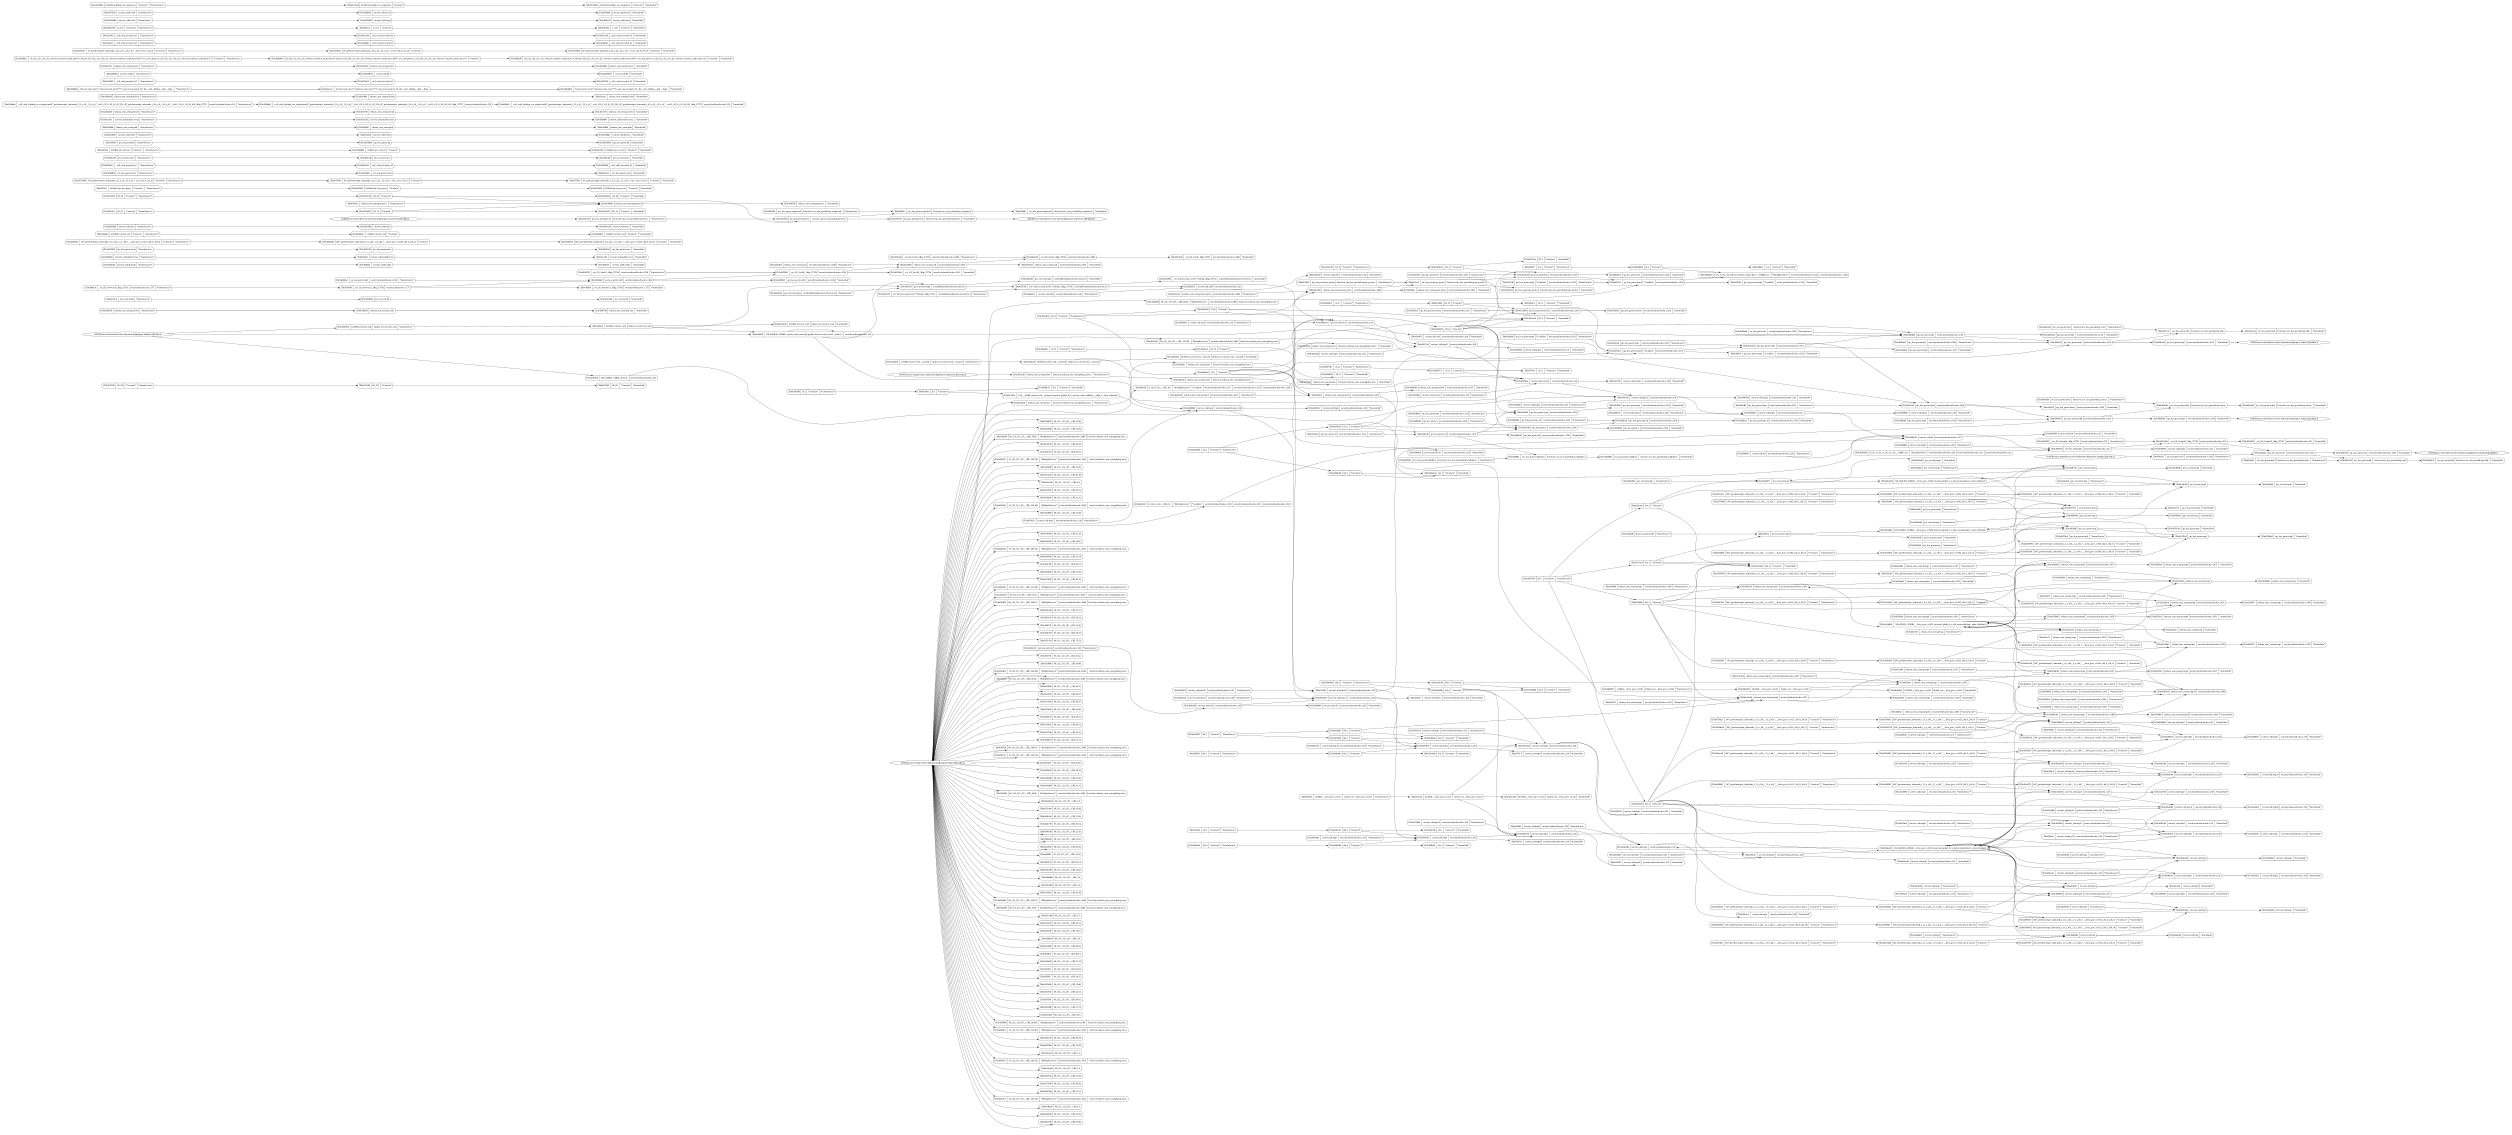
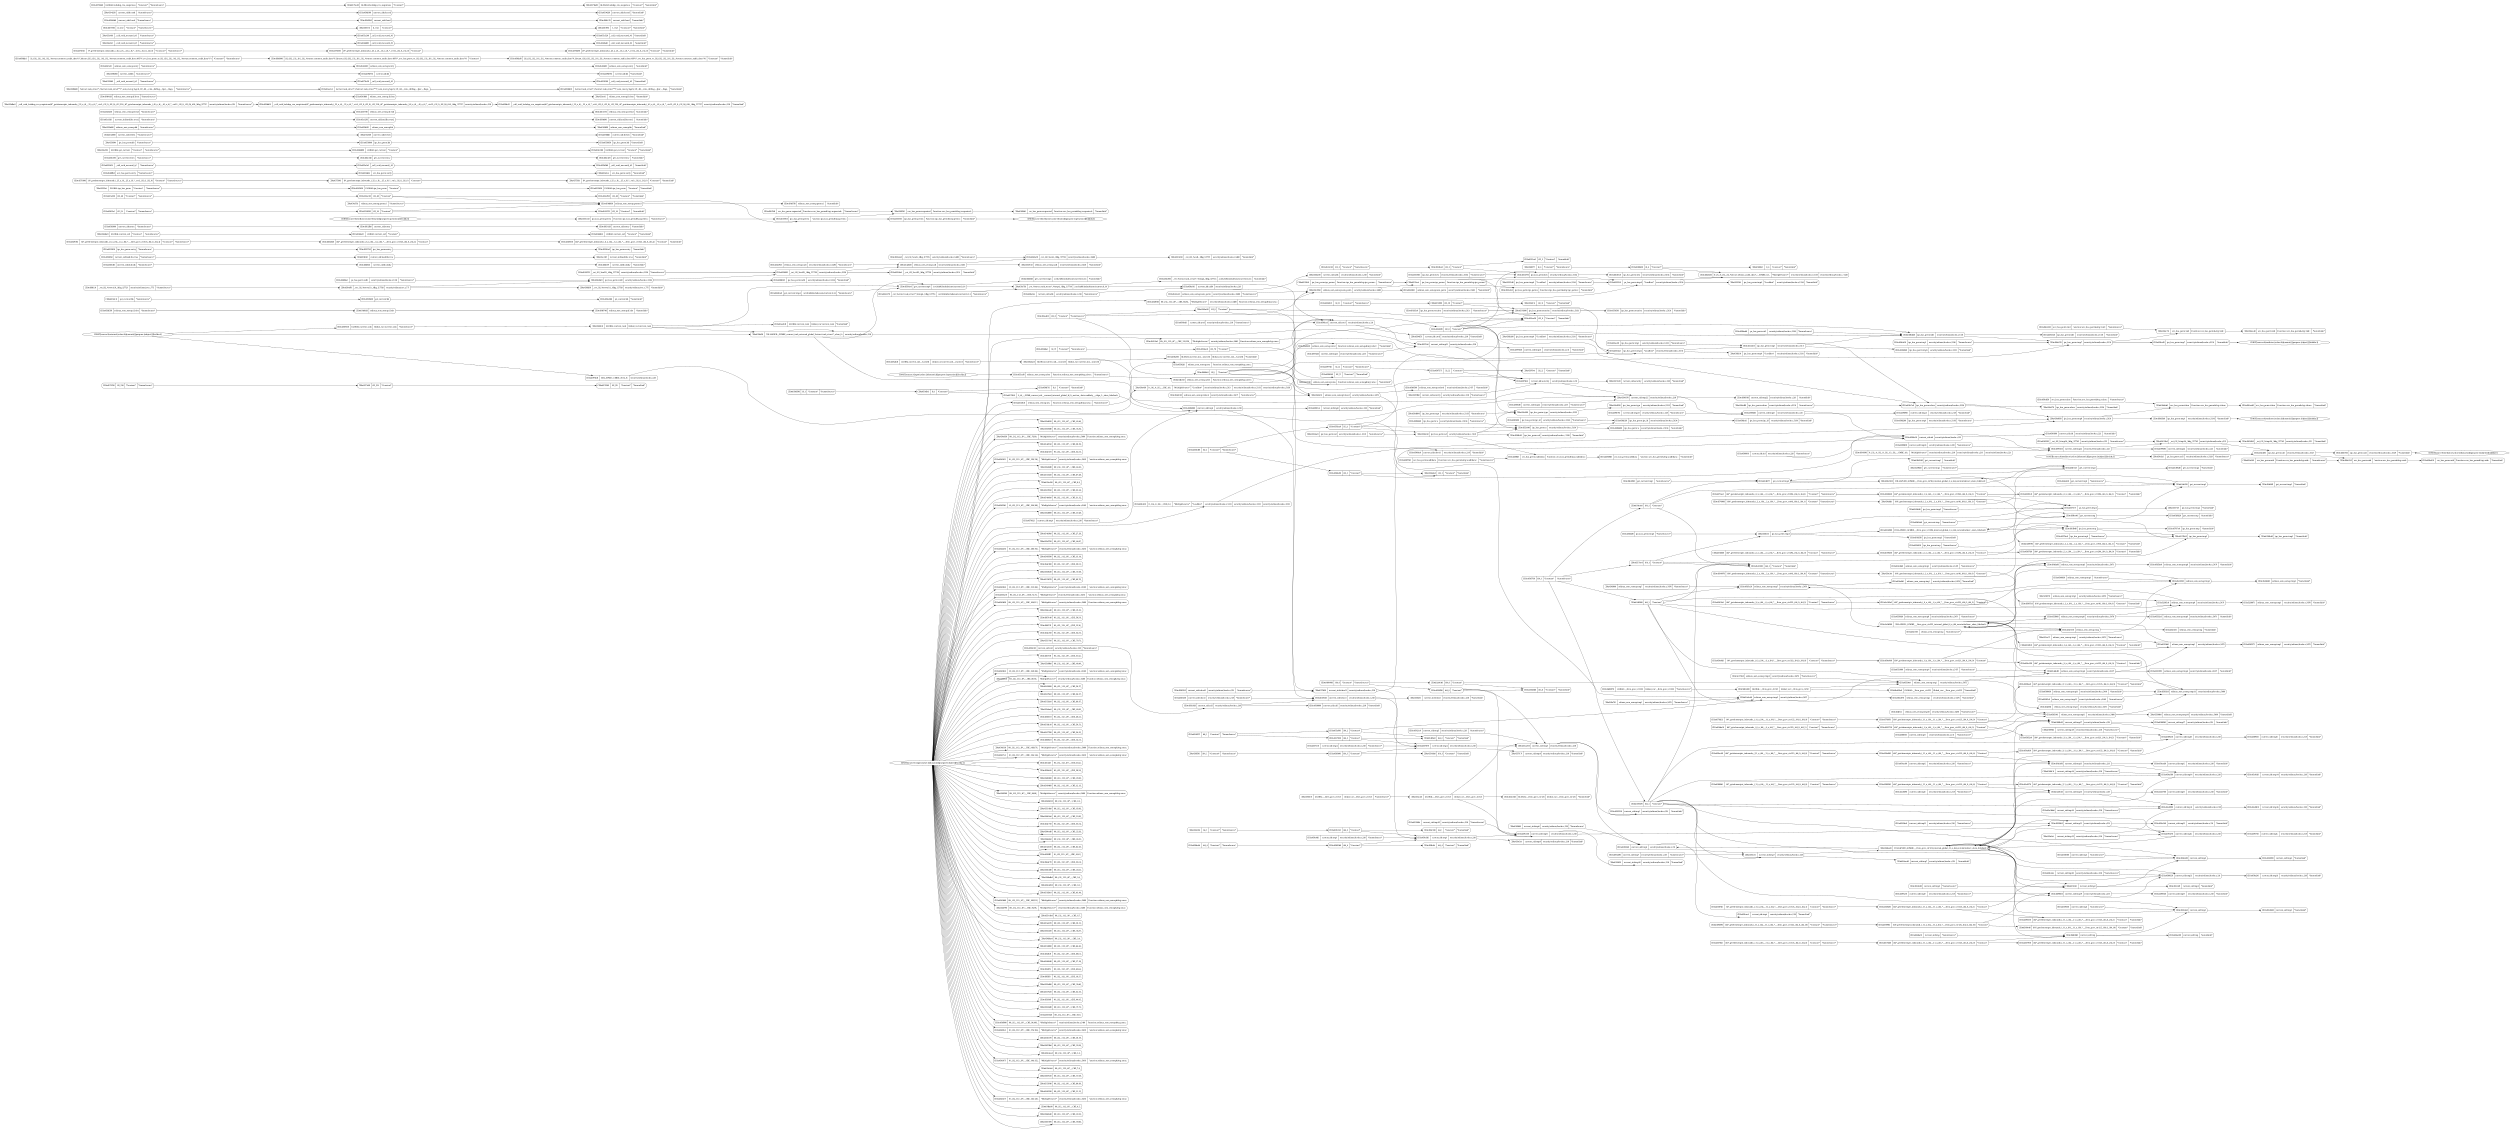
none -> (1924, 517)
